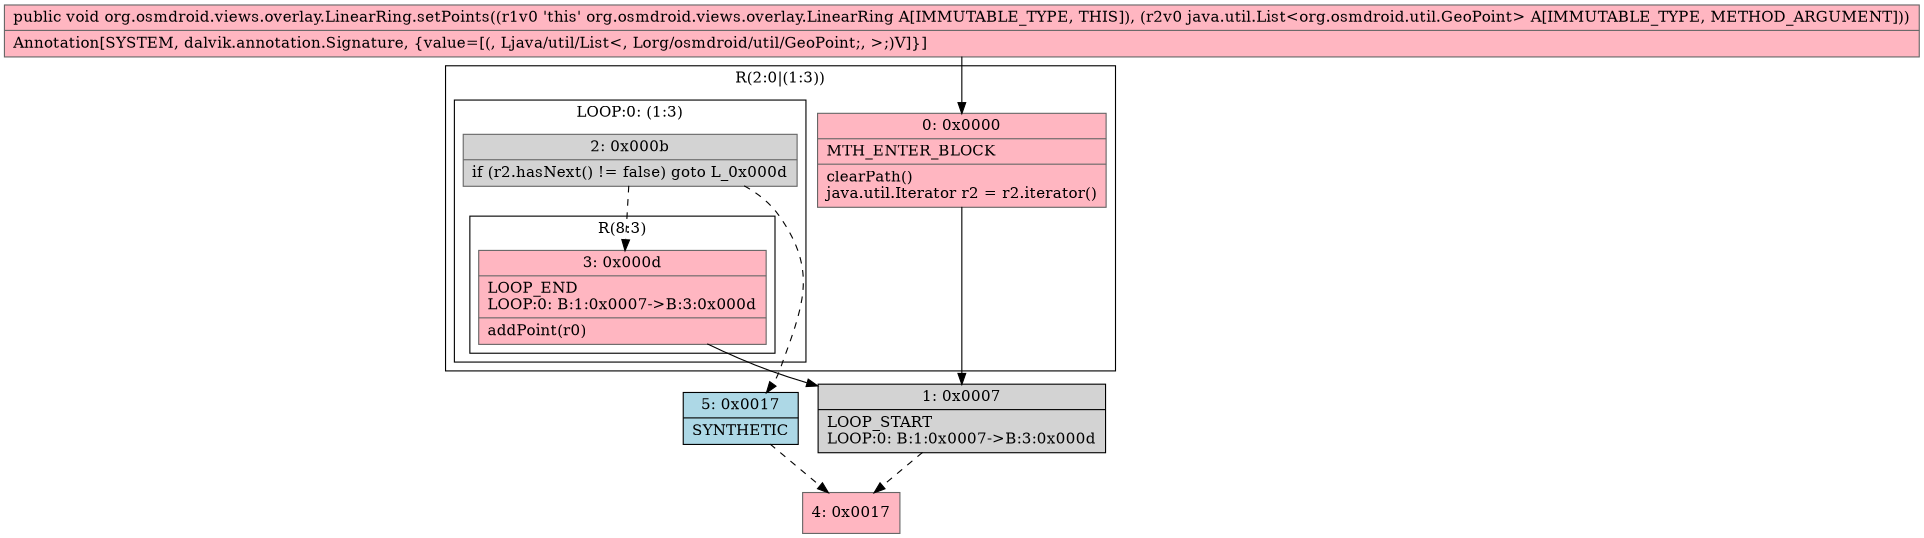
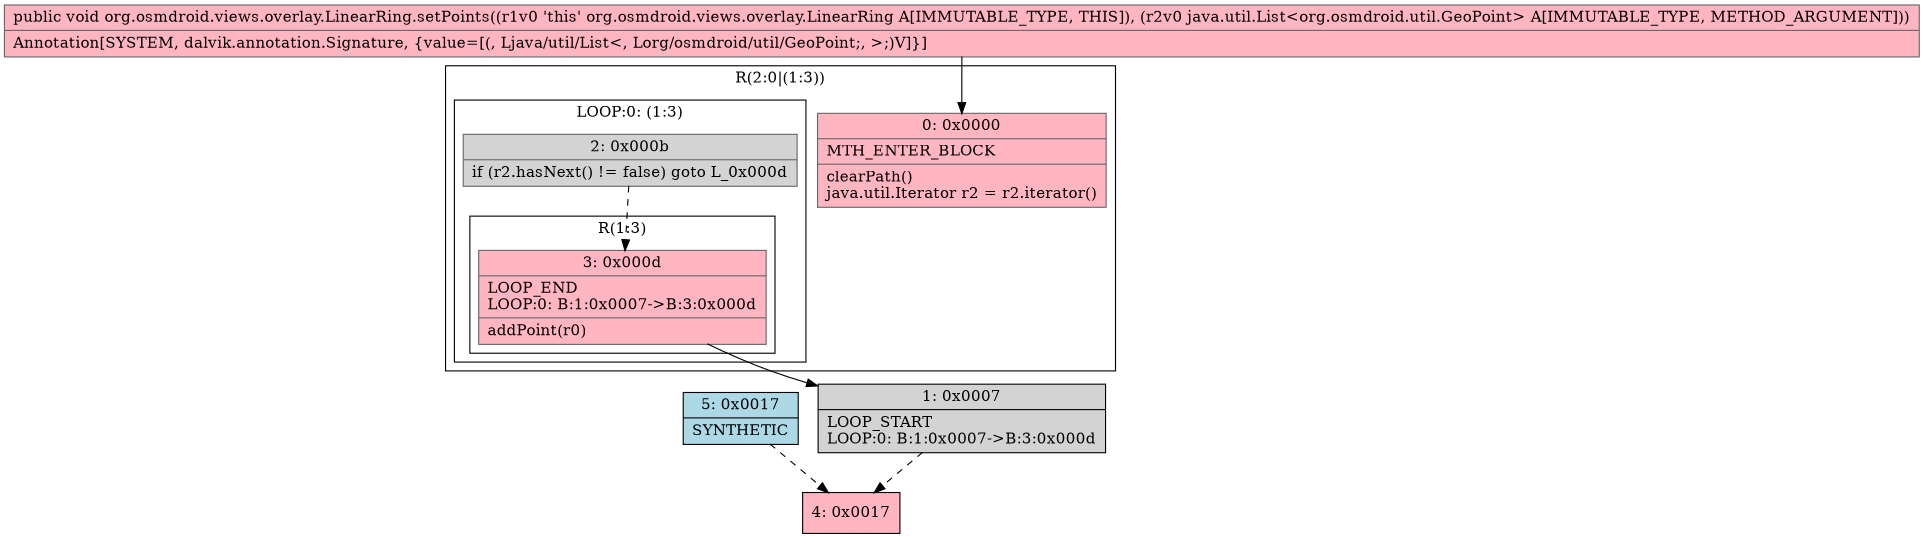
(622, 229) -> (622, 229)
(799, 254) -> none
(962, 290) -> none
(851, 513) -> (851, 513)
